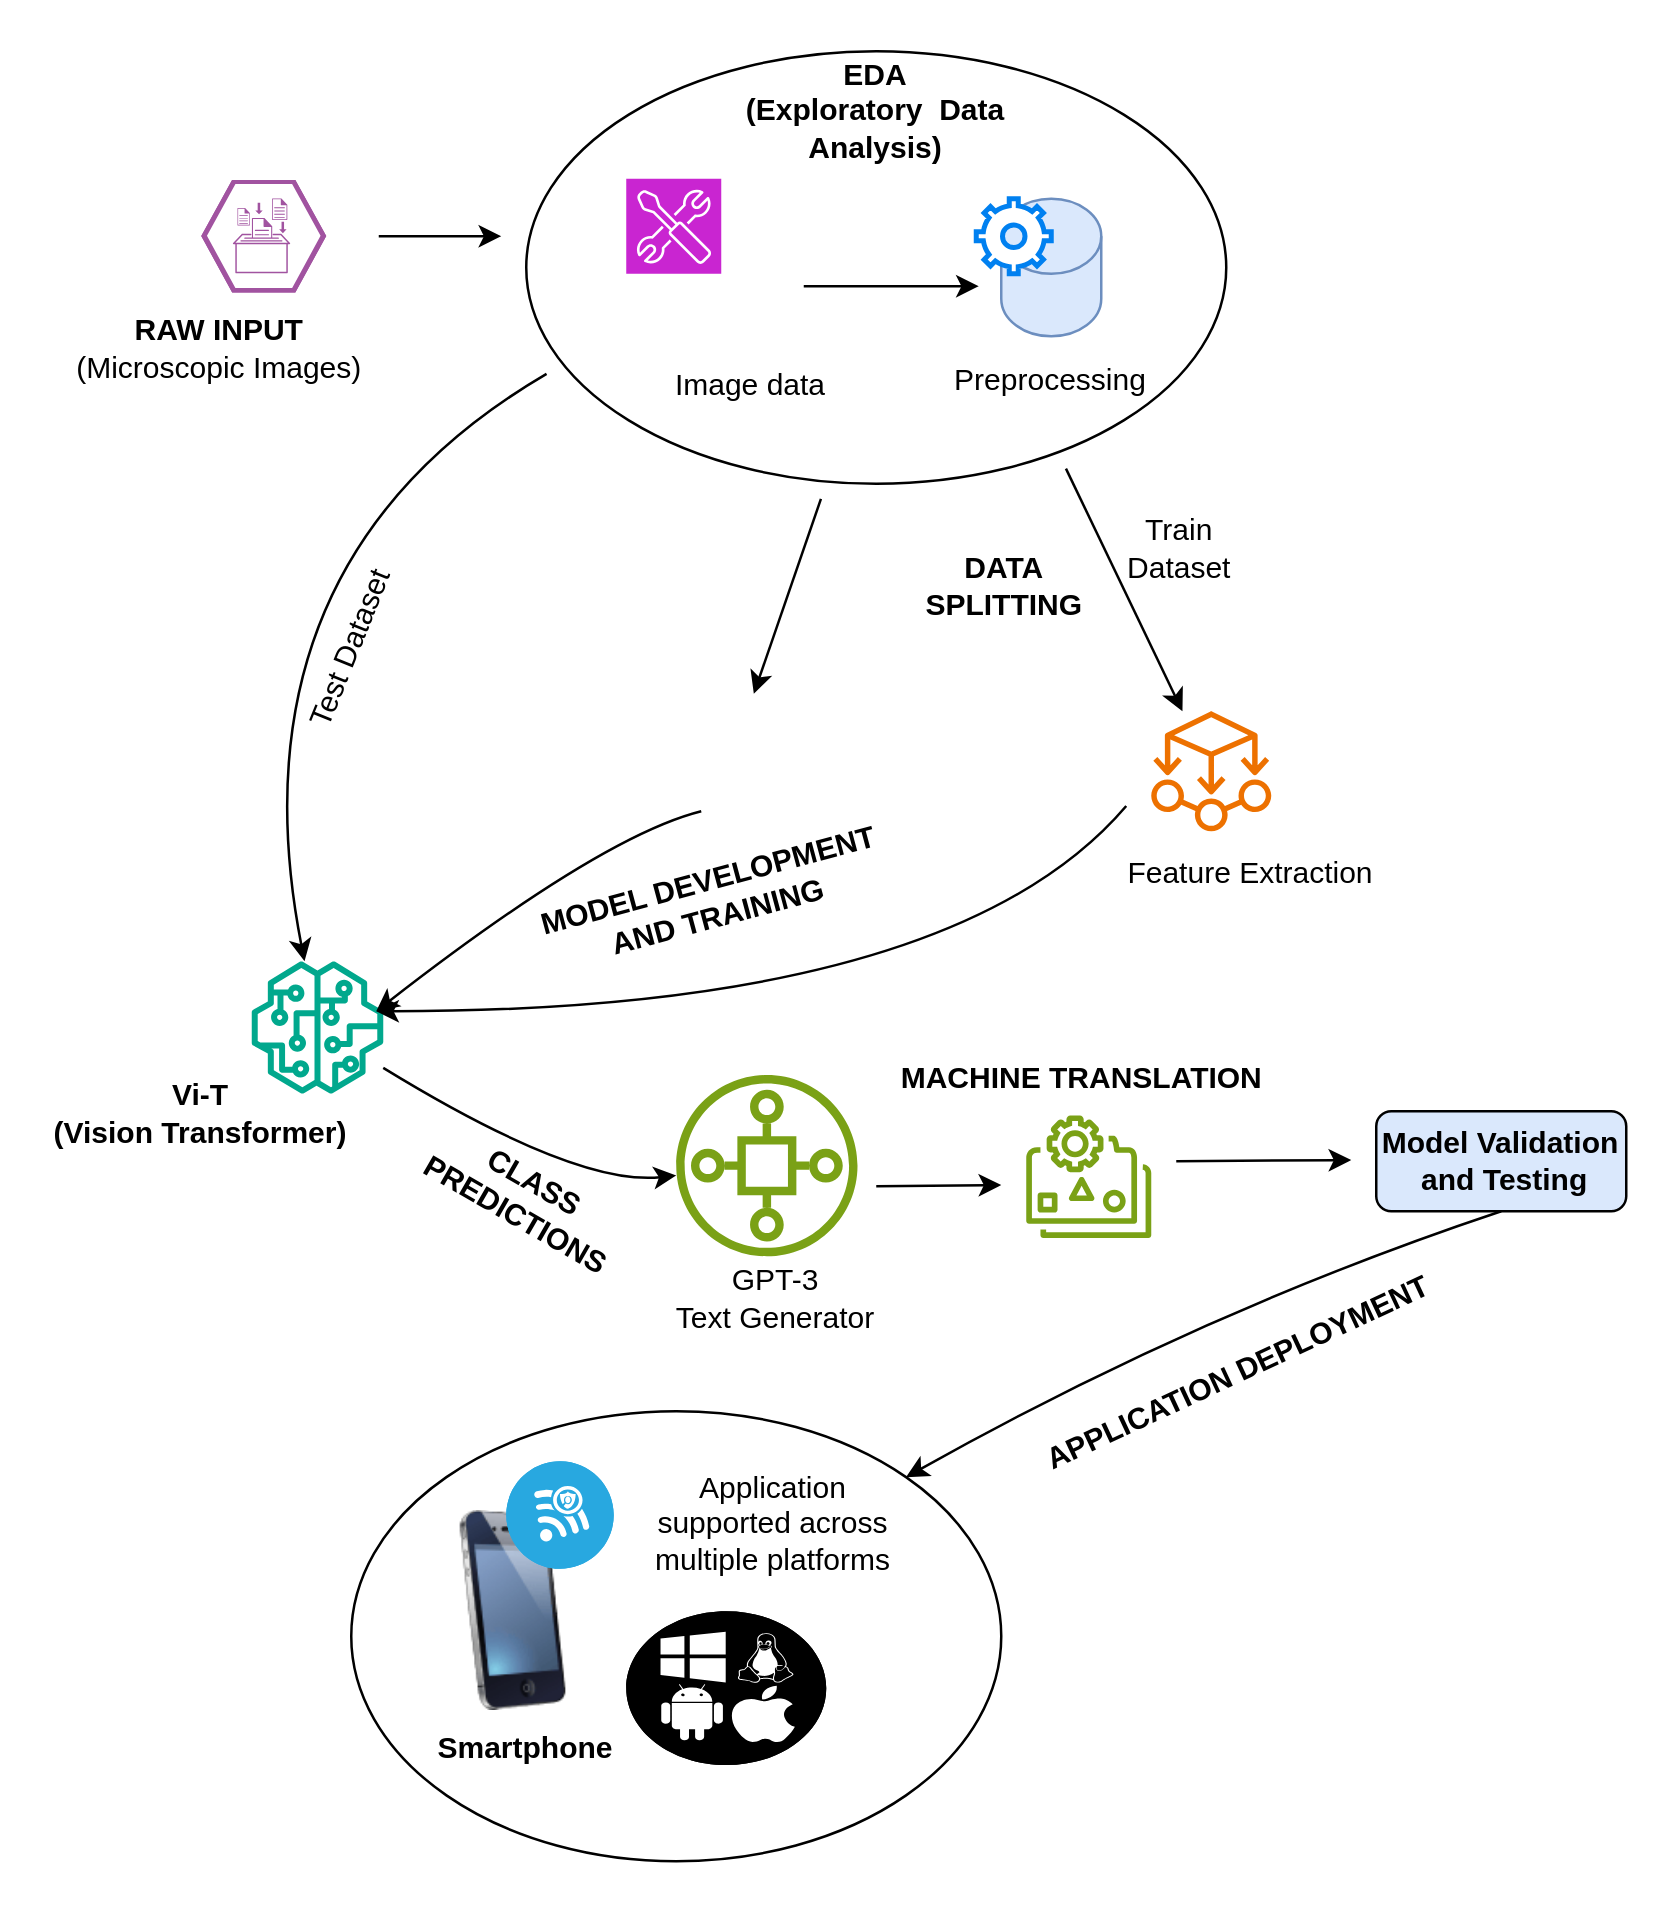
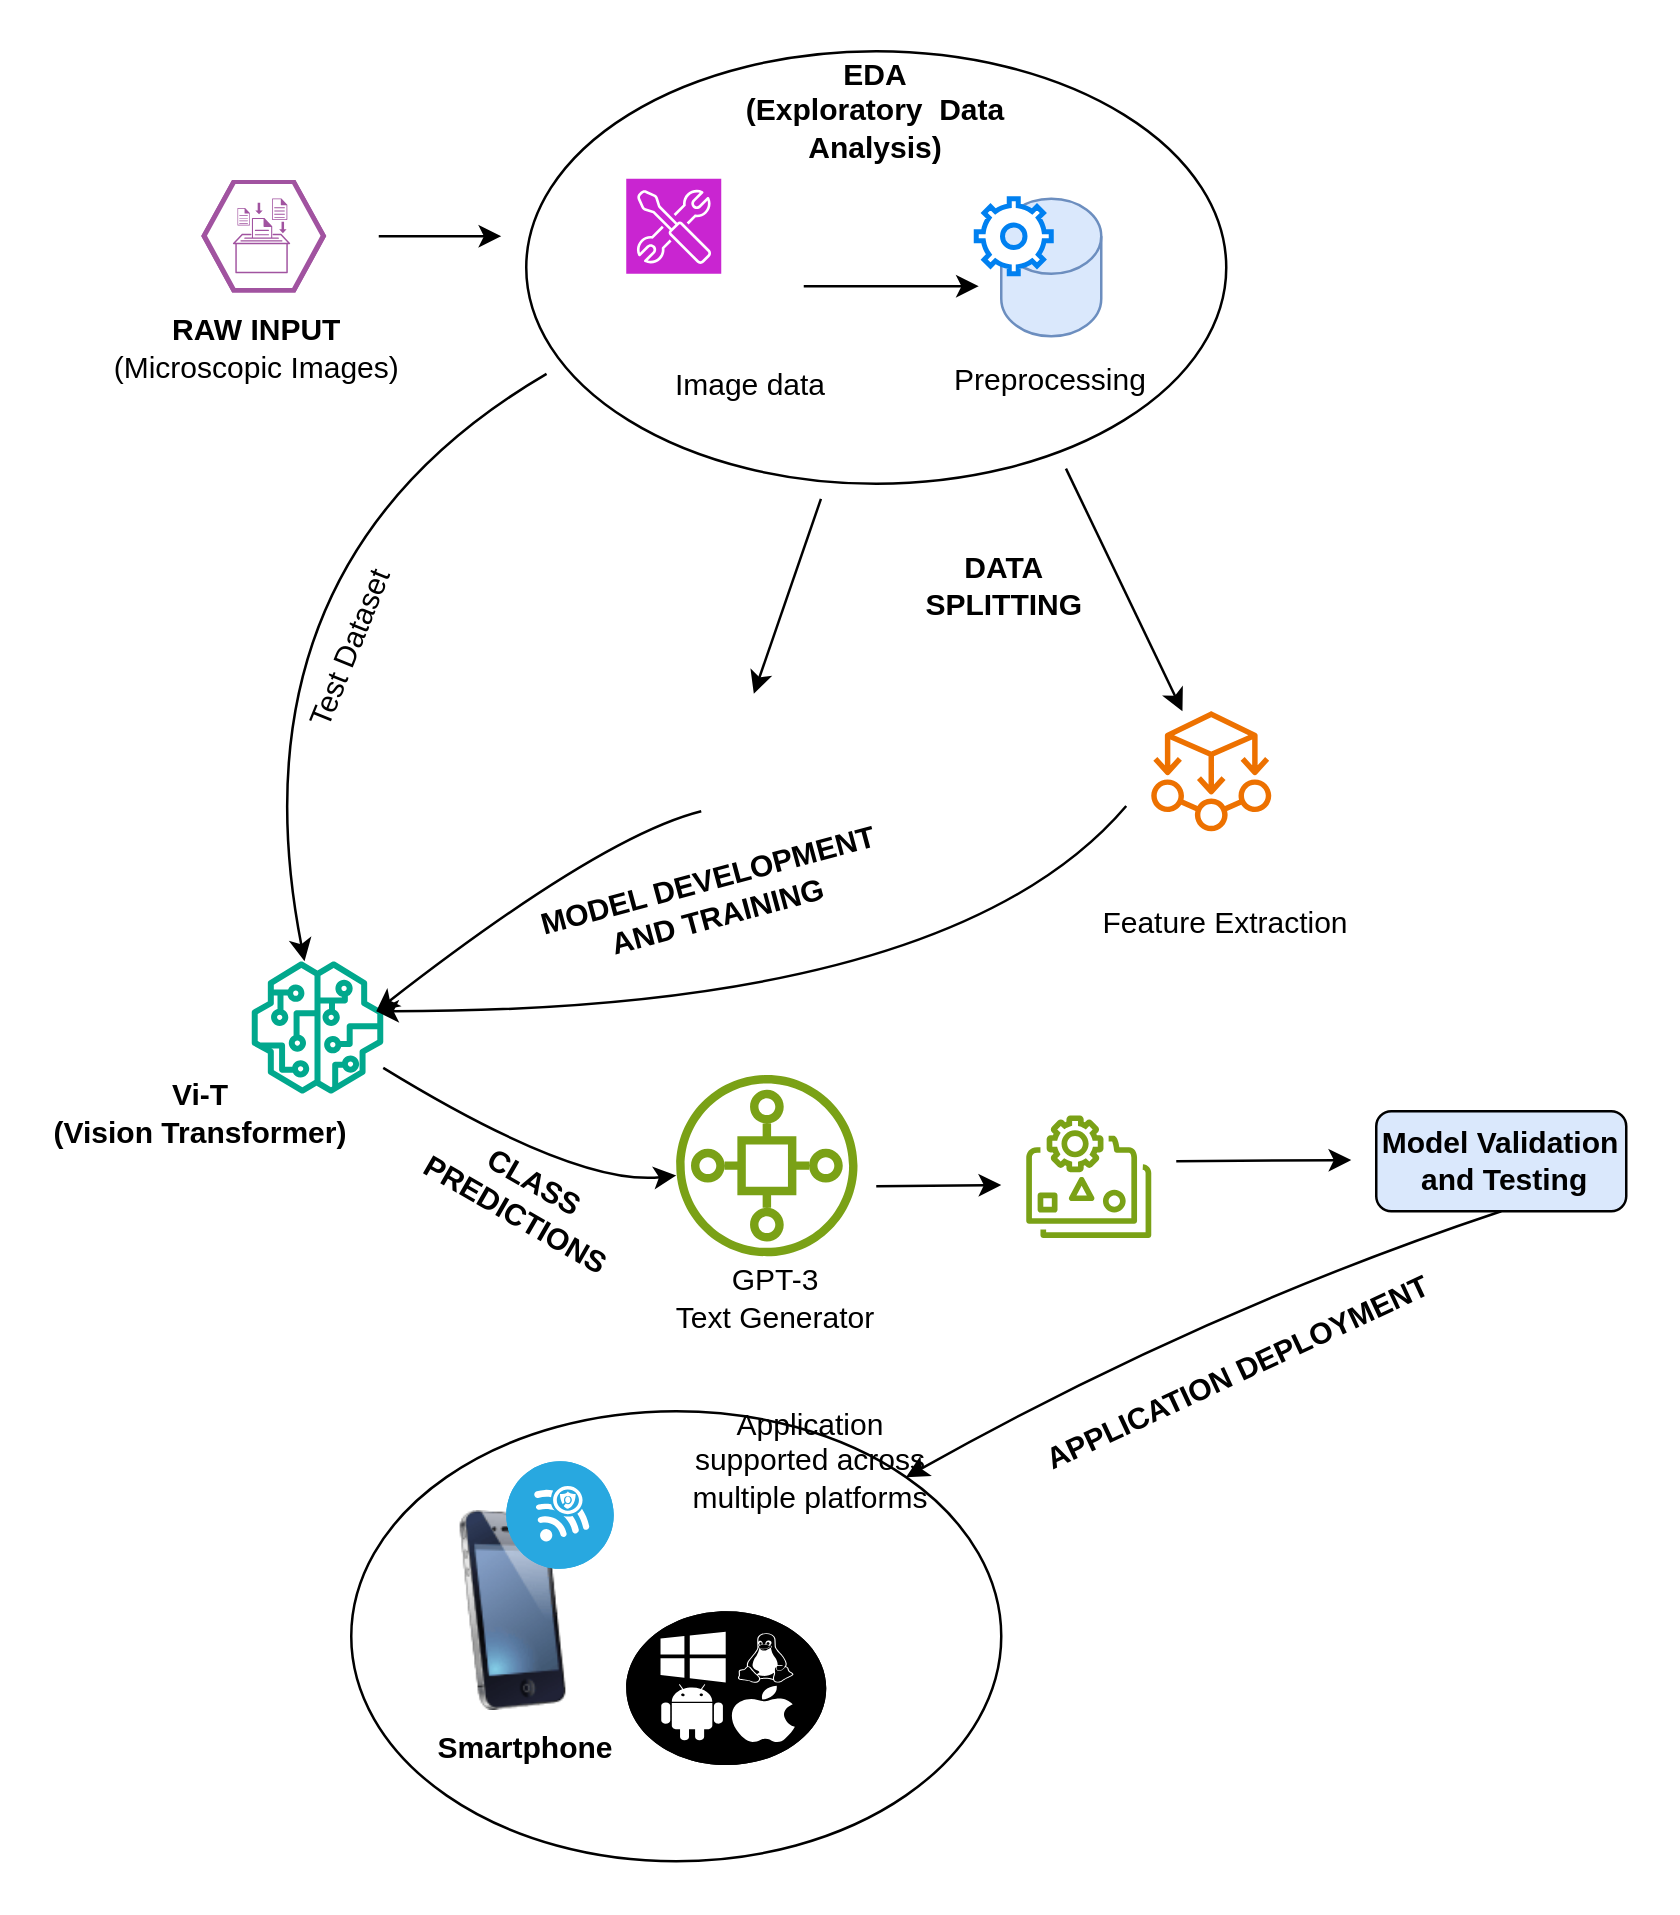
(220, 349) -> (258, 349)
(1179, 549) -> none
(1251, 874) -> (1226, 924)
(1083, 1078) -> none
(774, 1524) -> (811, 1461)
